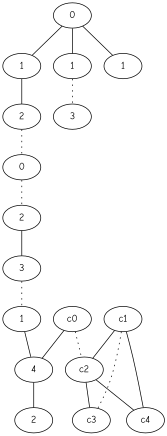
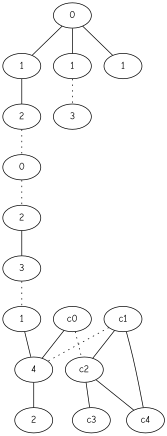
(113, 371) -> (83, 342)
